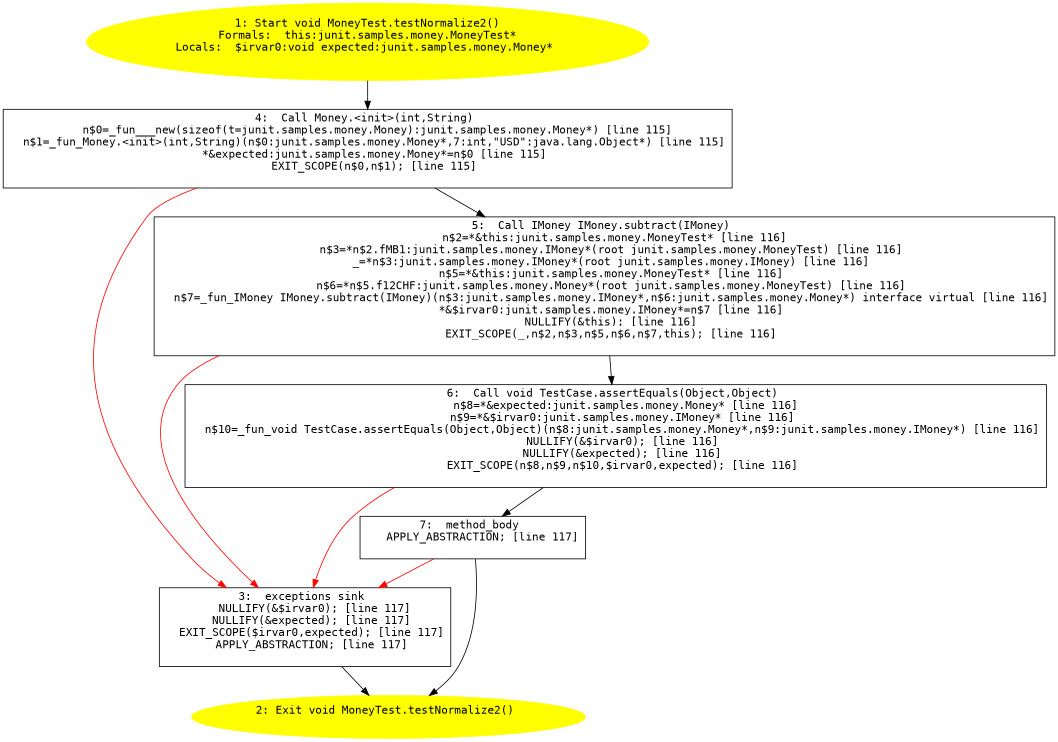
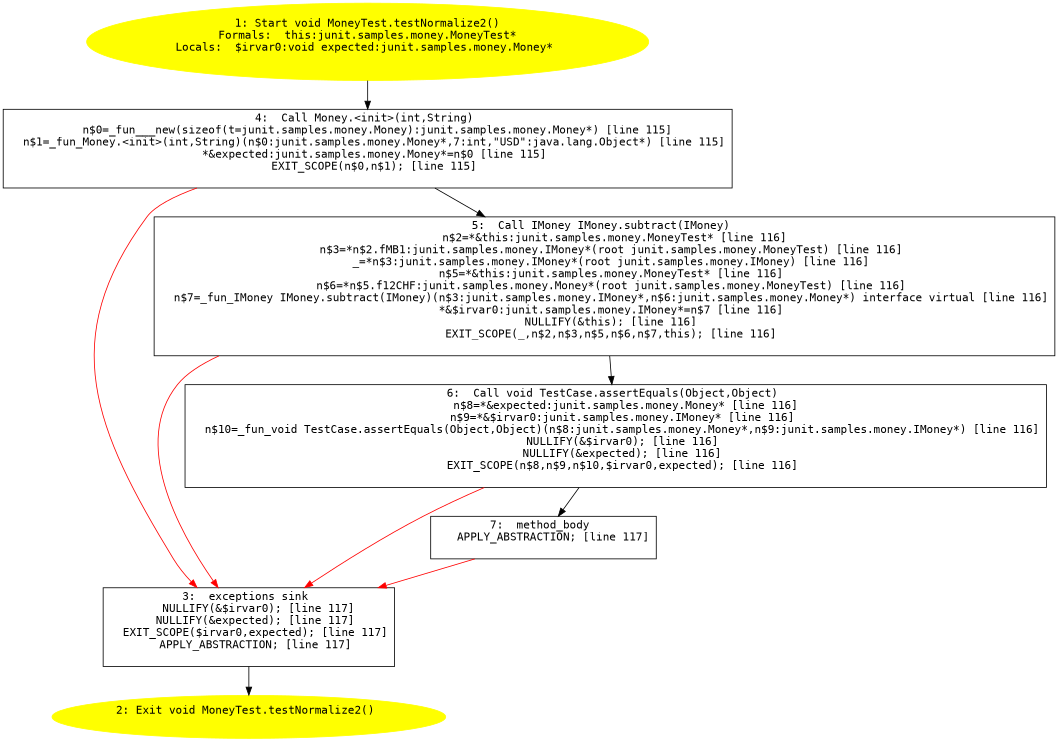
(472, 631) -> none
